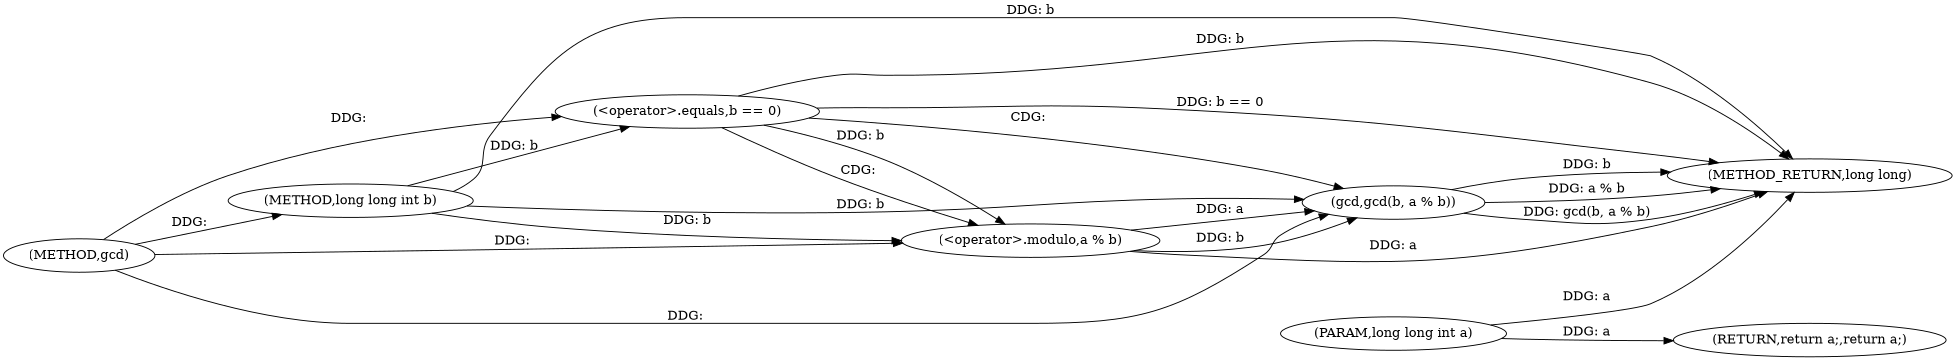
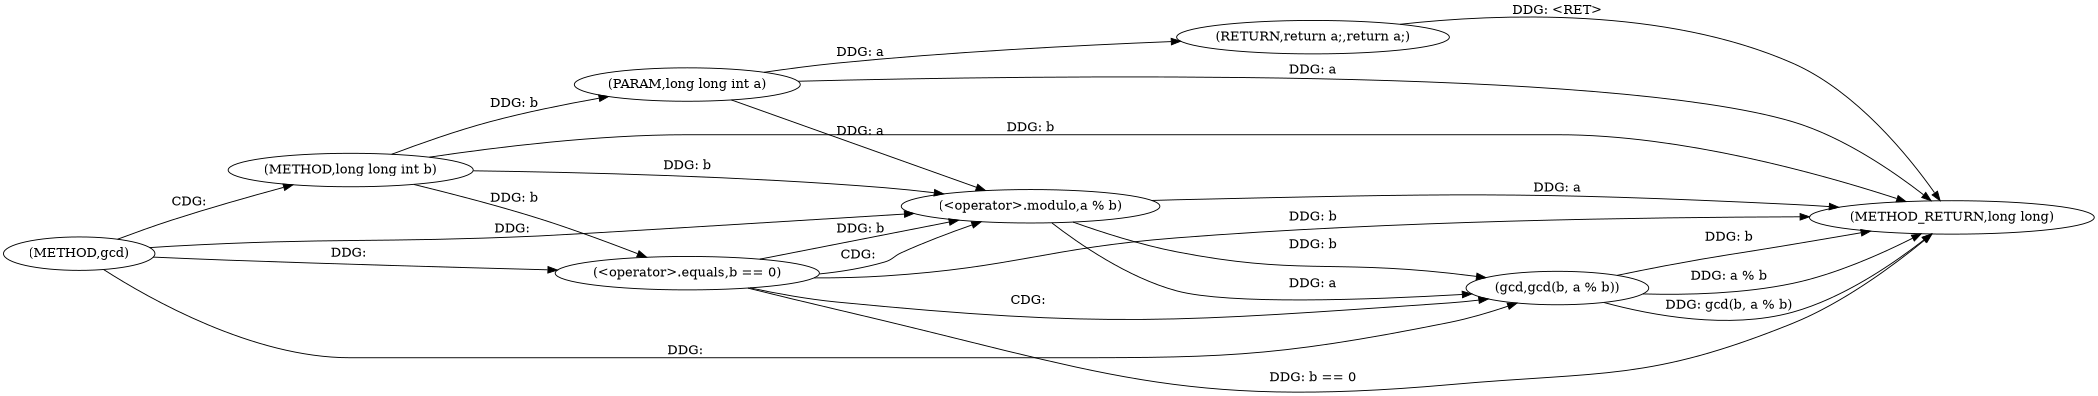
none -> (1695, 33)
none -> (854, 144)
(881, 212) -> (494, 121)
(191, 223) -> (191, 202)
